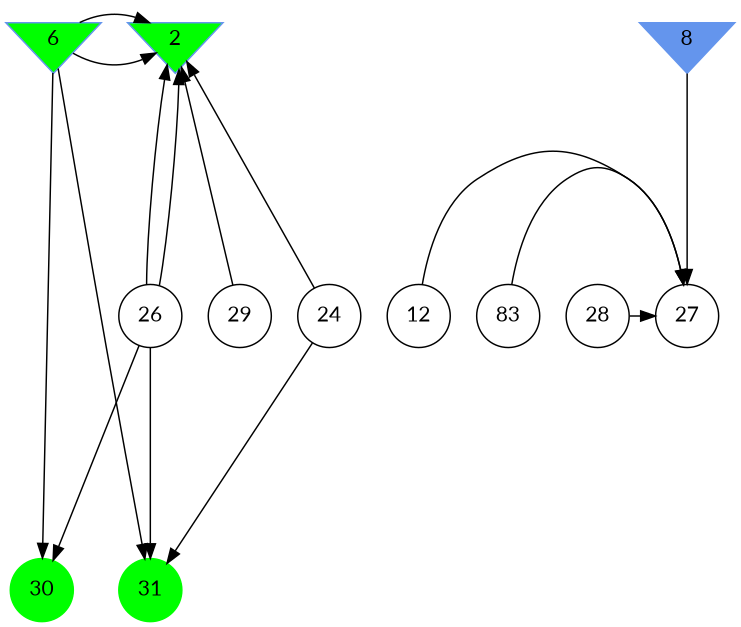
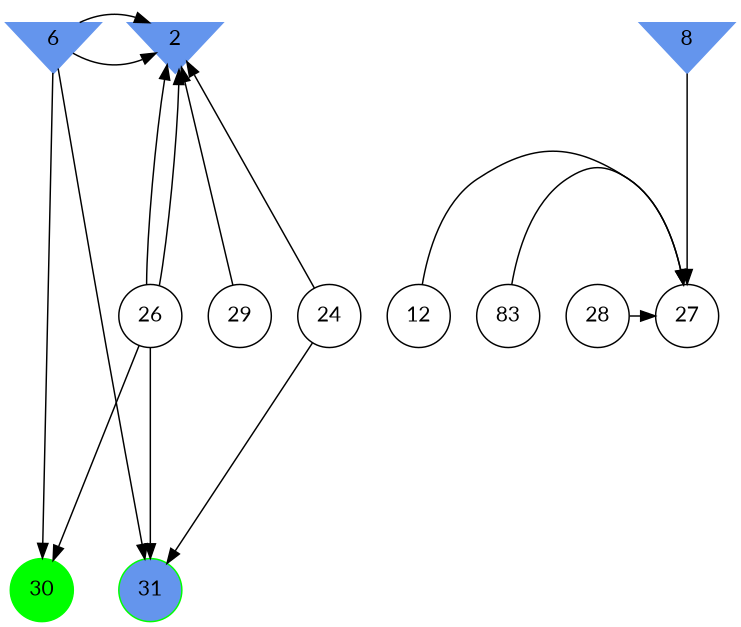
(54, 40) -> (54, 40)
(175, 40) -> (175, 40)
(150, 590) -> (150, 590)
